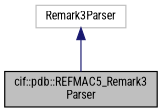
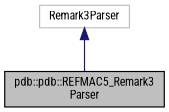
(81, 89) -> (85, 89)
